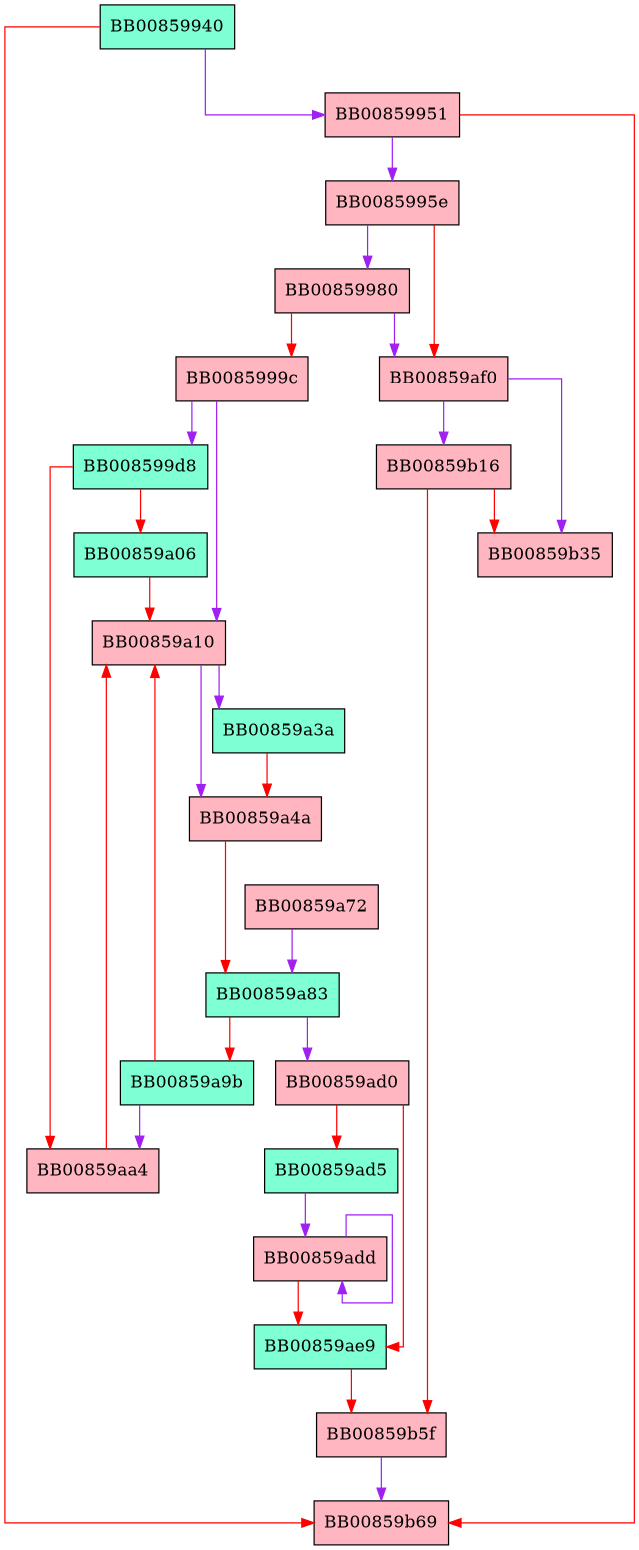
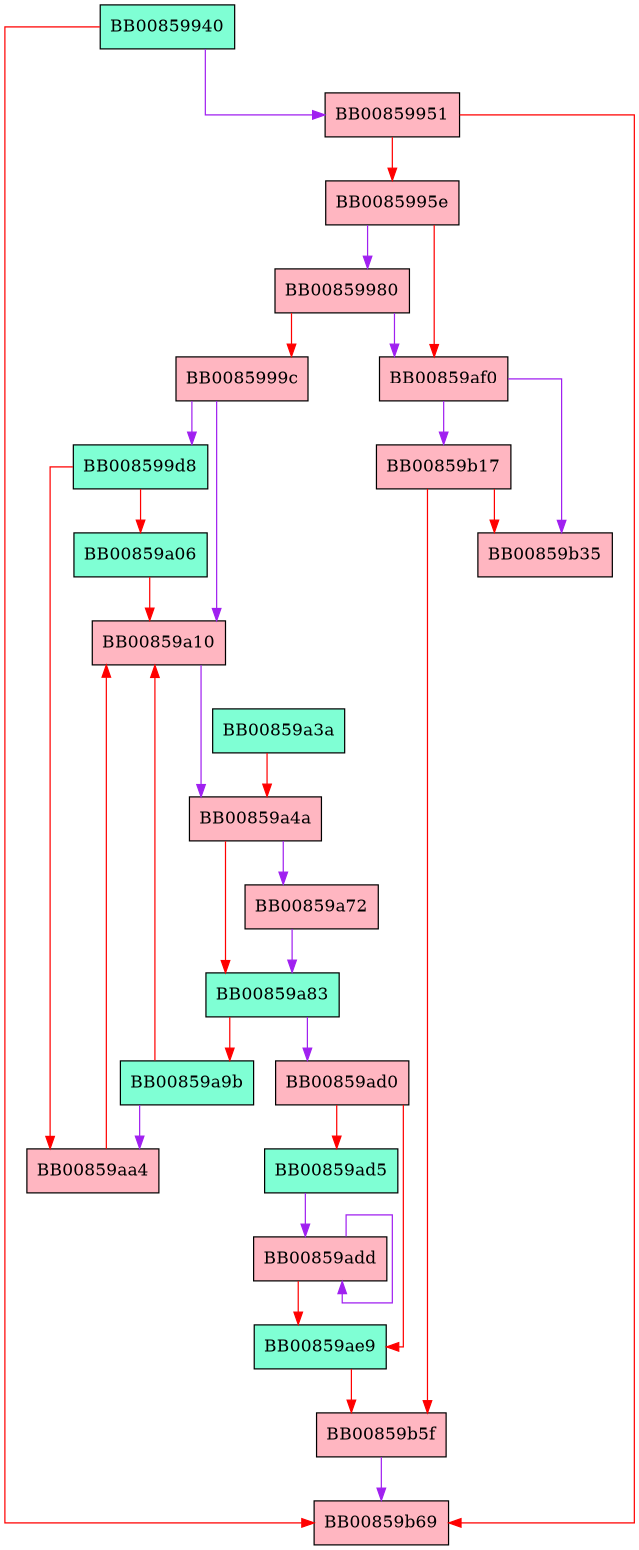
(392, 153) -> (392, 153)
(444, 467) -> (444, 467)
(219, 681) -> none
none -> (283, 857)
